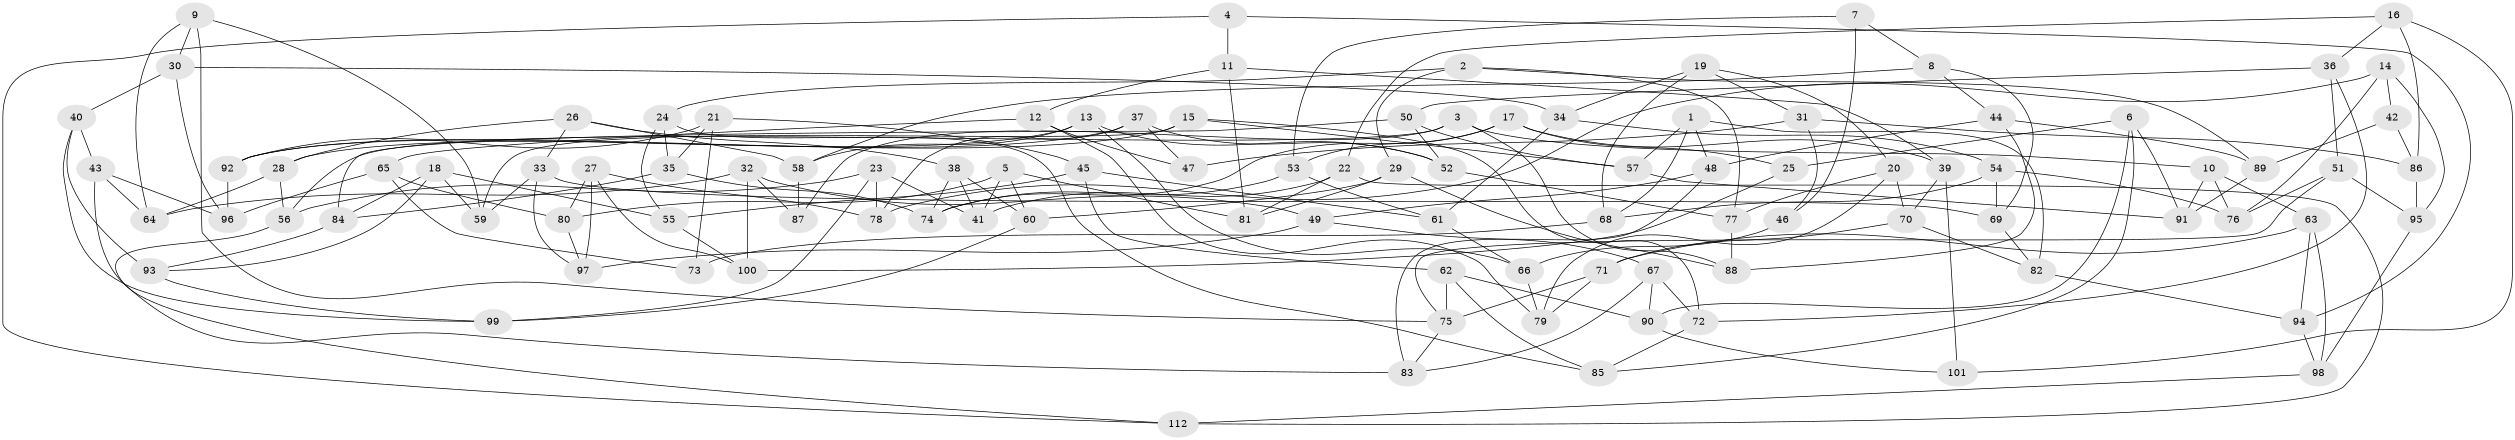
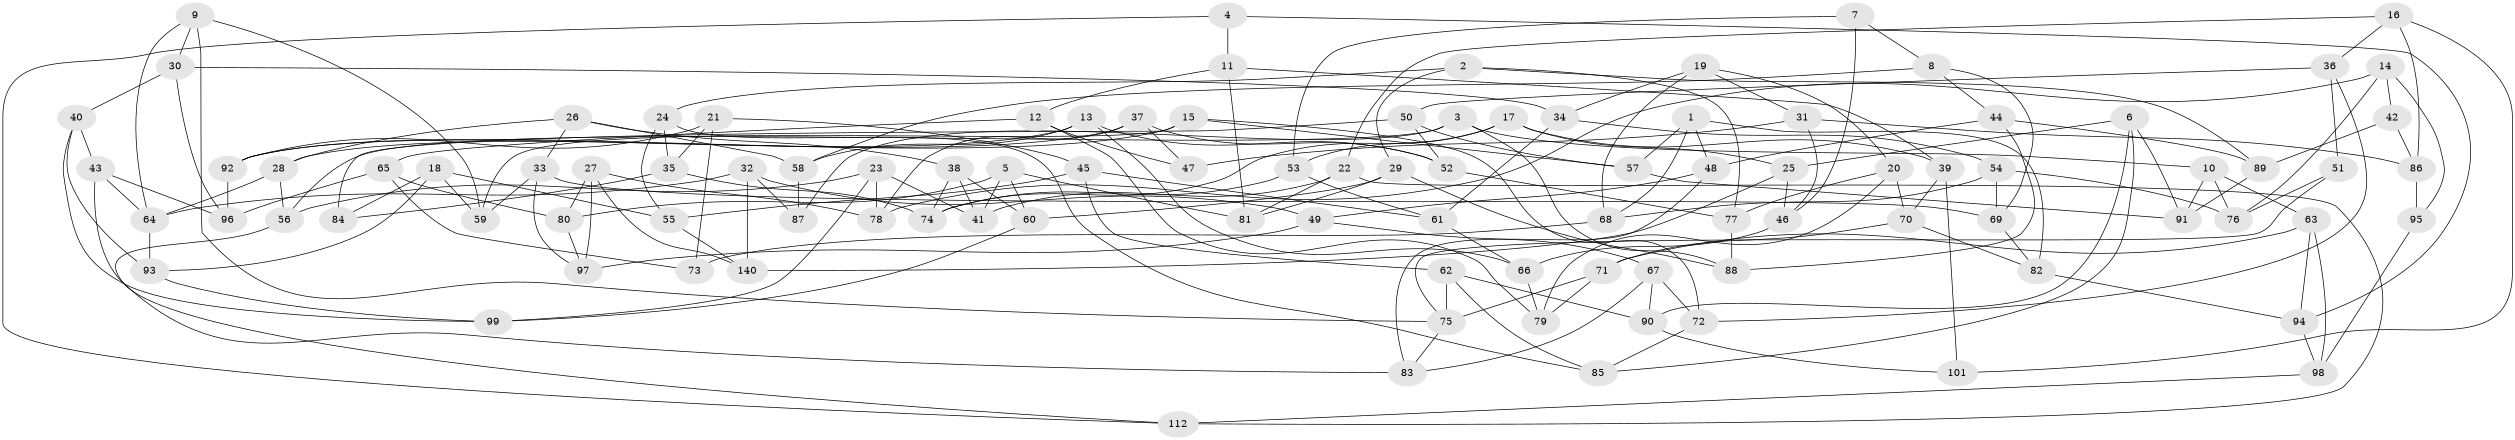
none -> (1786, 194)
(2378, 195) -> none
(246, 251) -> (150, 243)
(747, 271) -> (747, 271)
